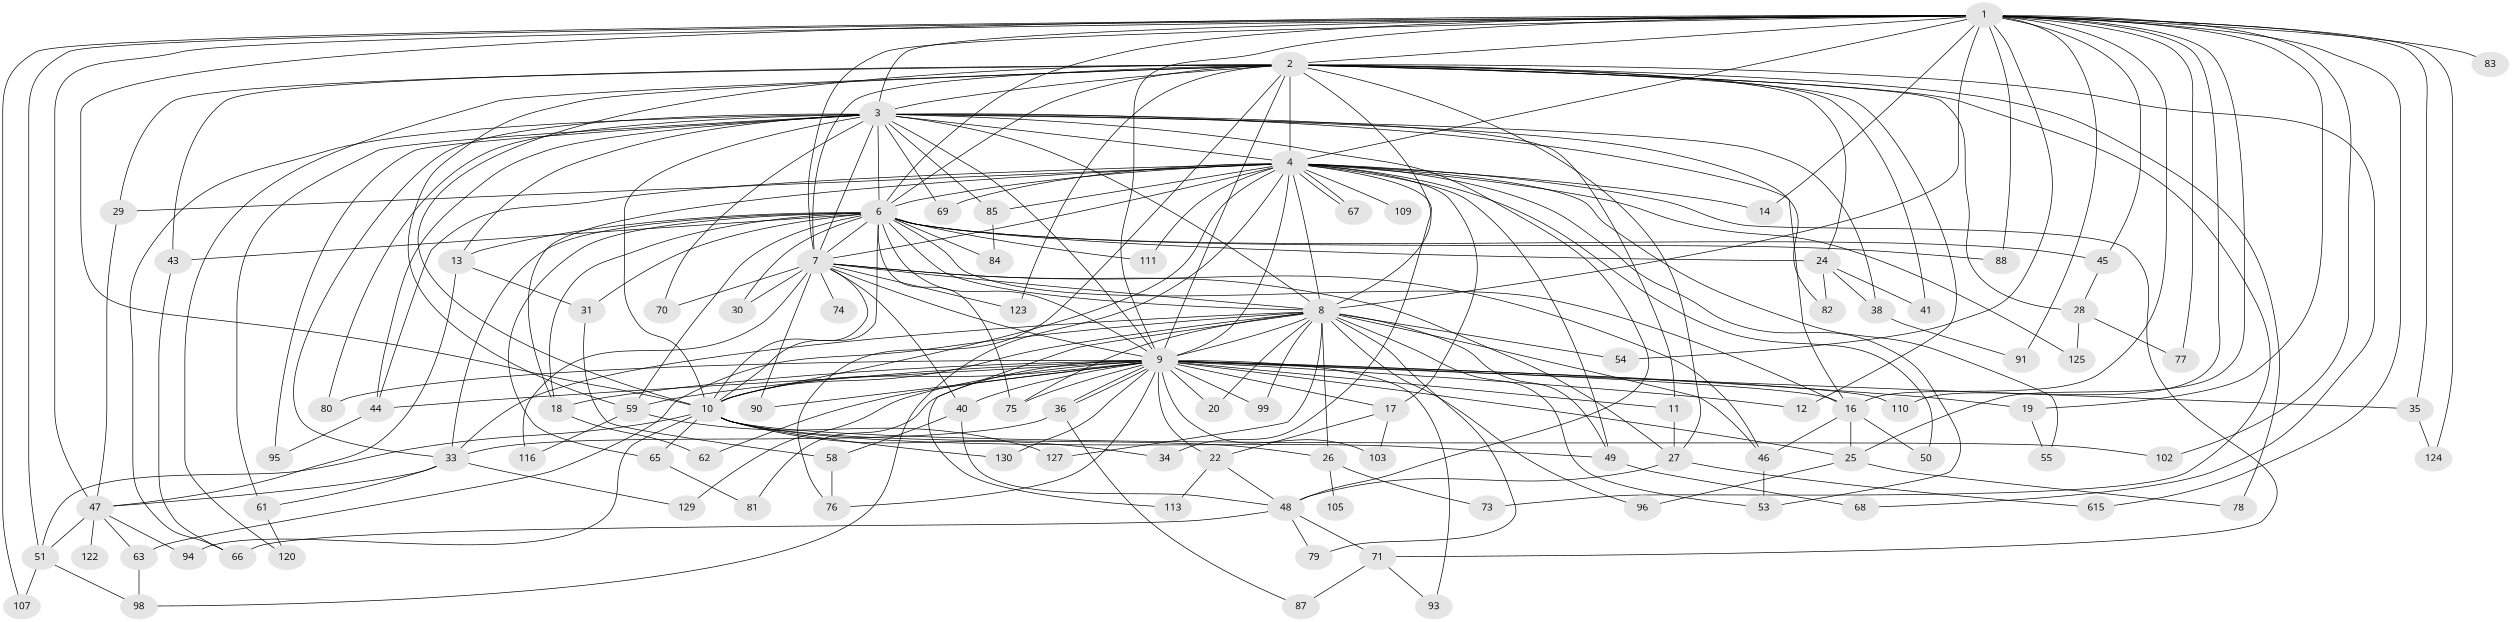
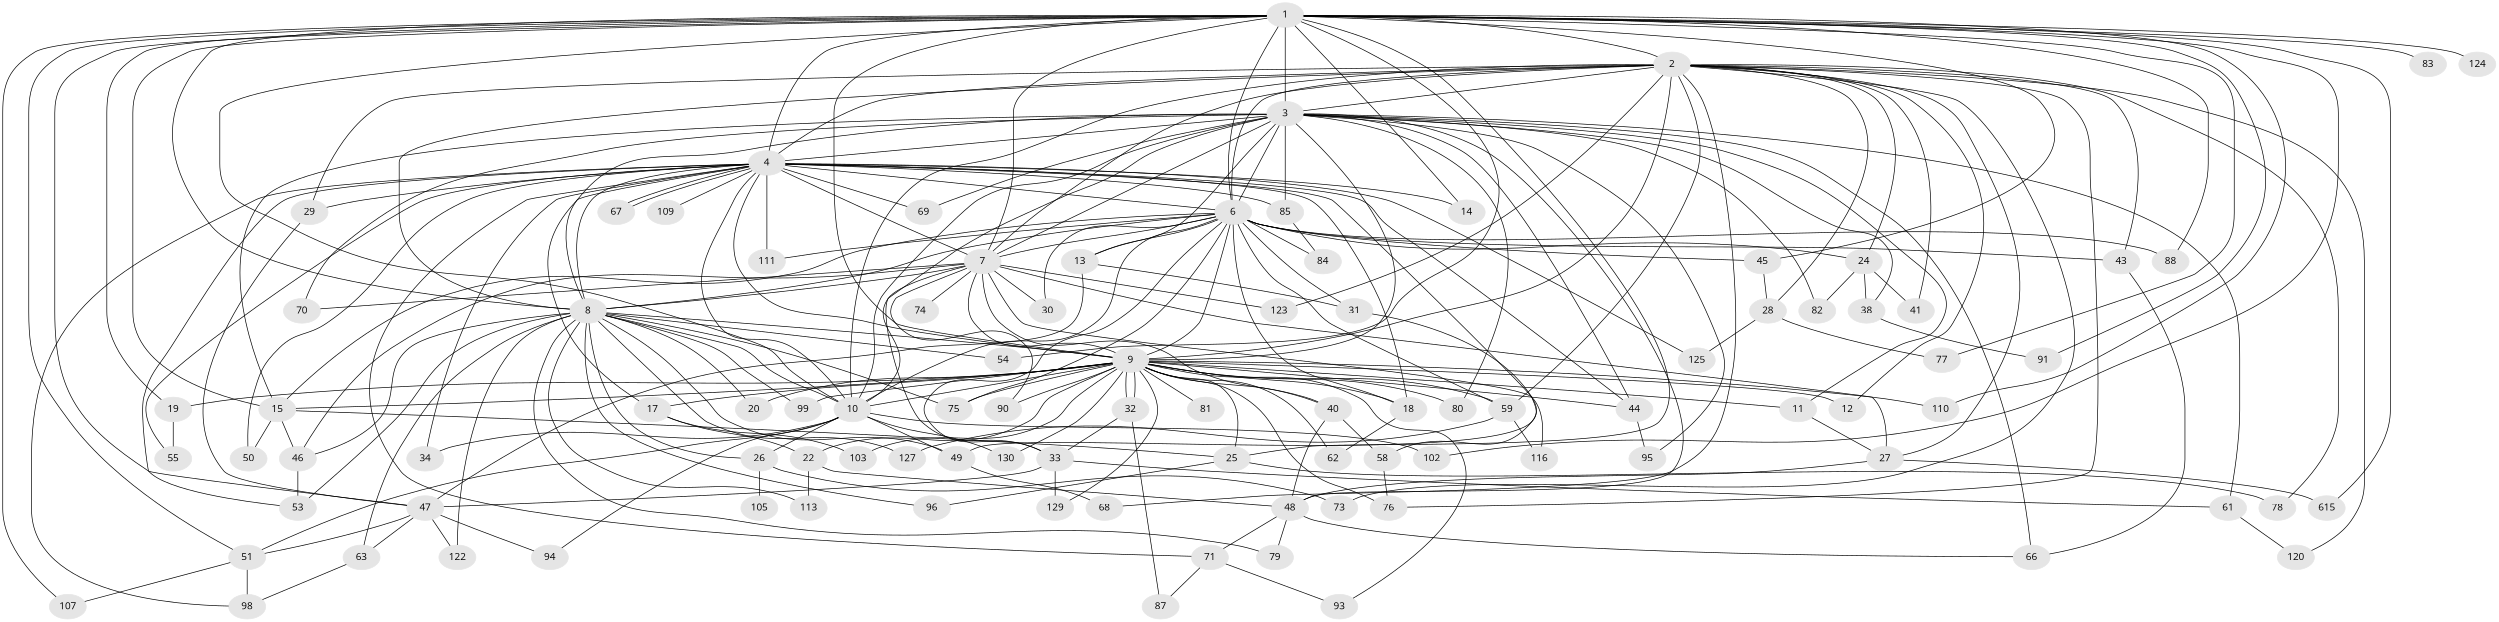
(871, 340) -> (480, 410)
(1061, 409) -> (1130, 409)
(1851, 409) -> (277, 409)
(2415, 409) -> none
(655, 459) -> none
